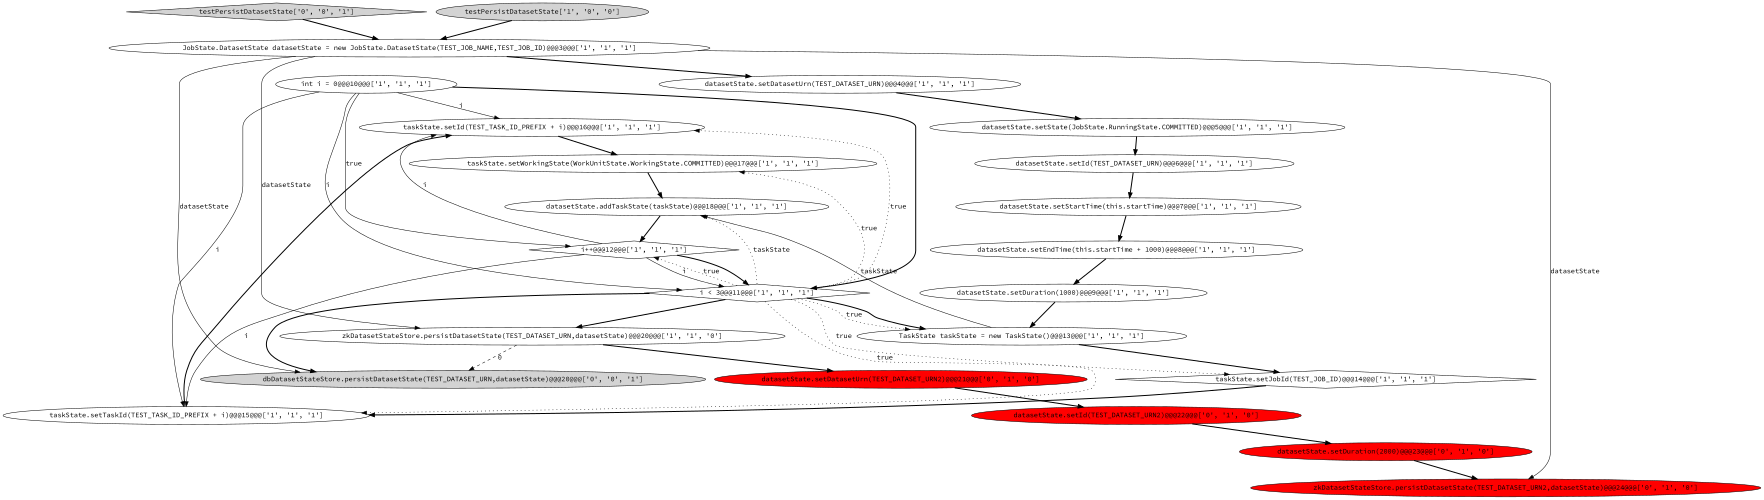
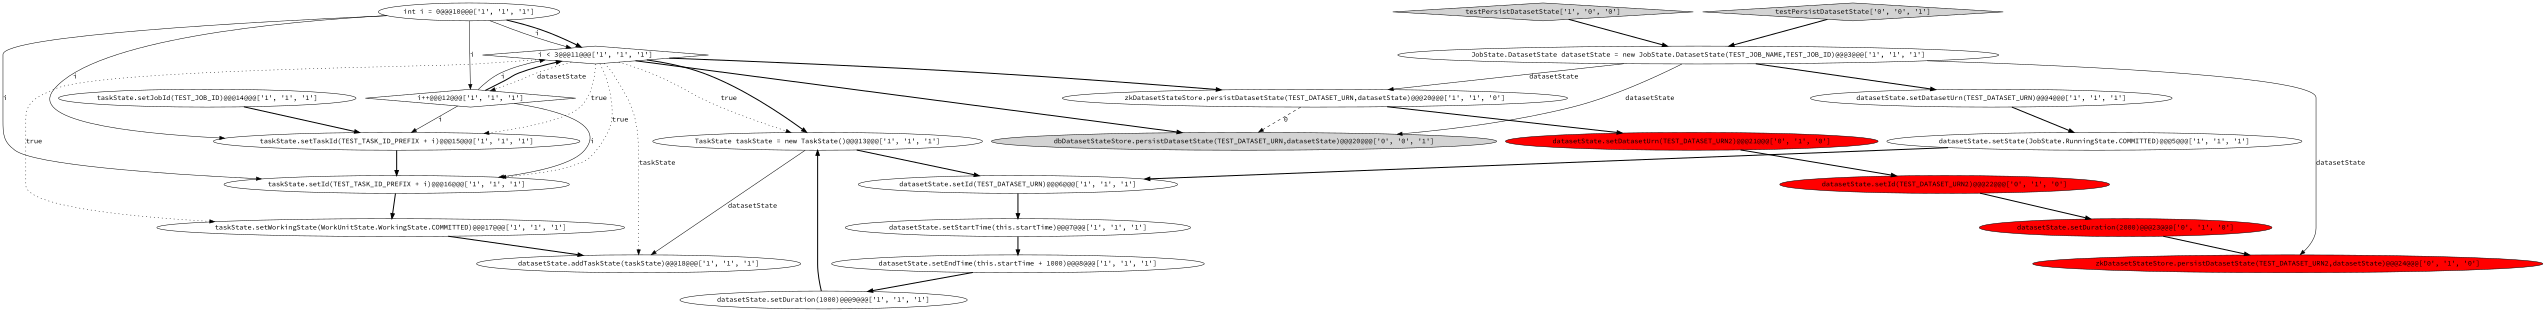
(542, 12) -> (1543, 12)
(354, 164) -> (472, 55)
(652, 227) -> none
(711, 271) -> (562, 77)
(879, 271) -> (753, 206)
(1176, 358) -> (915, 162)
(973, 360) -> none
(1326, 379) -> (207, 98)
